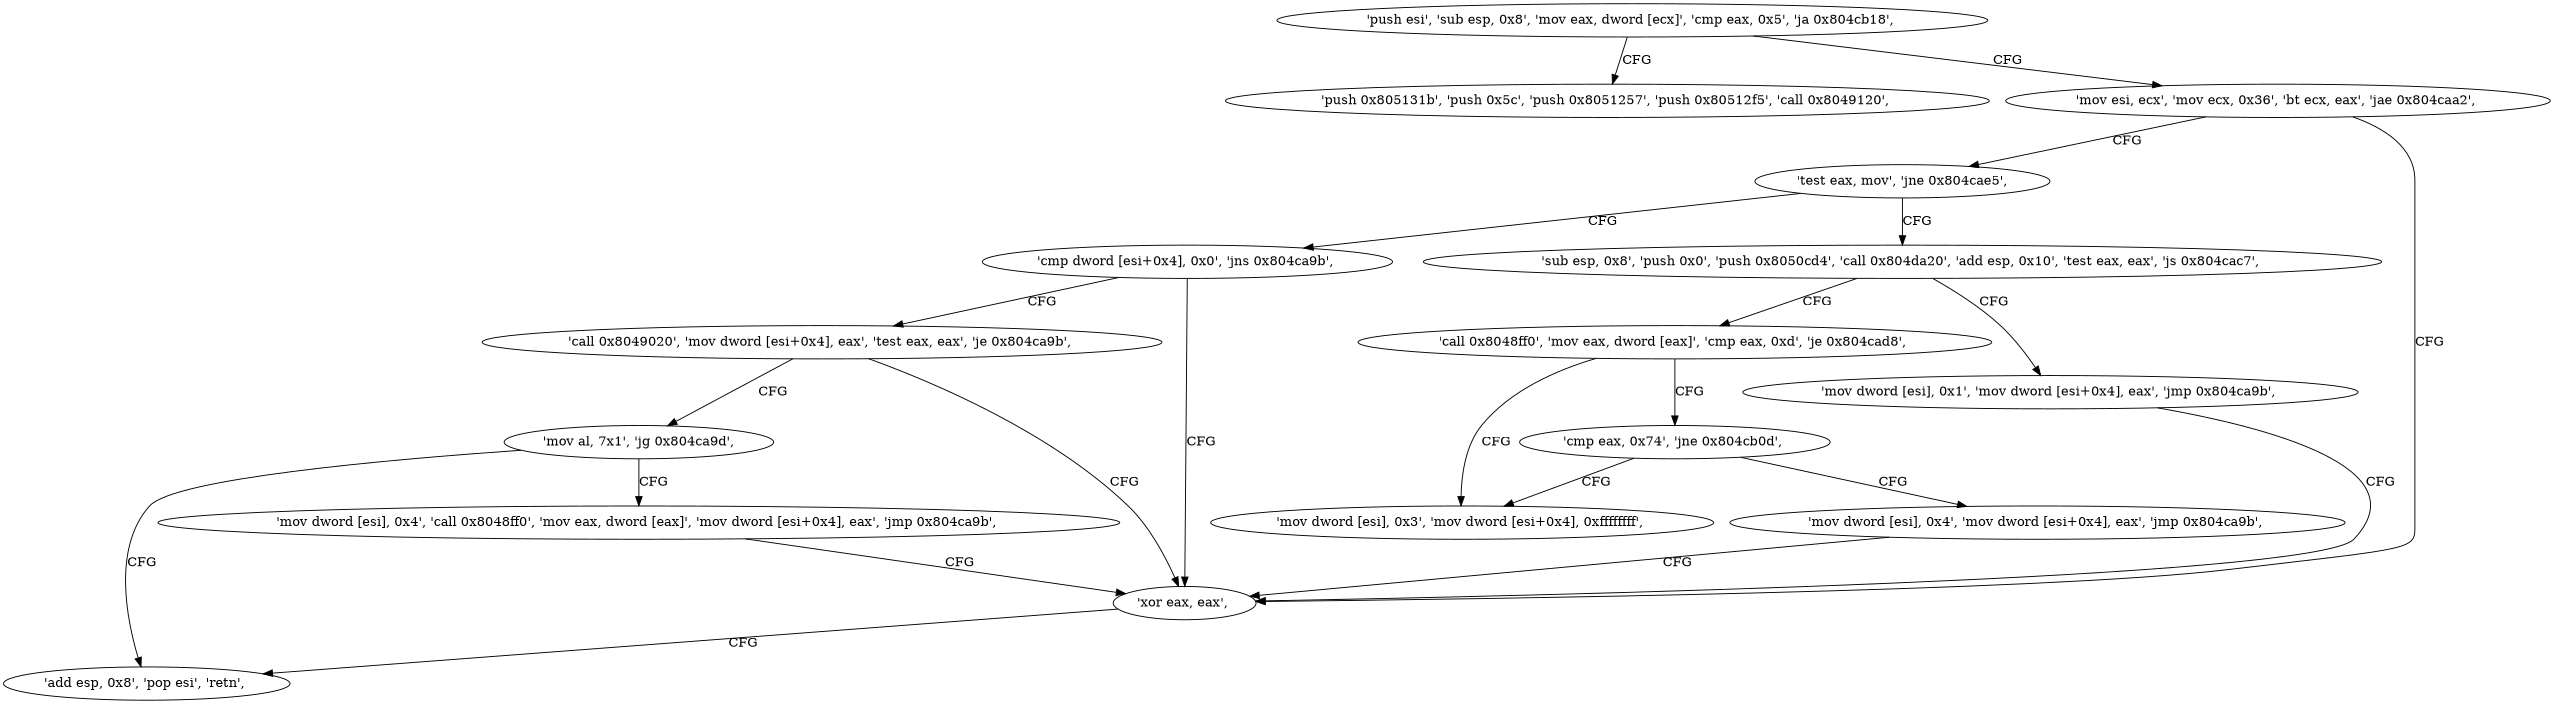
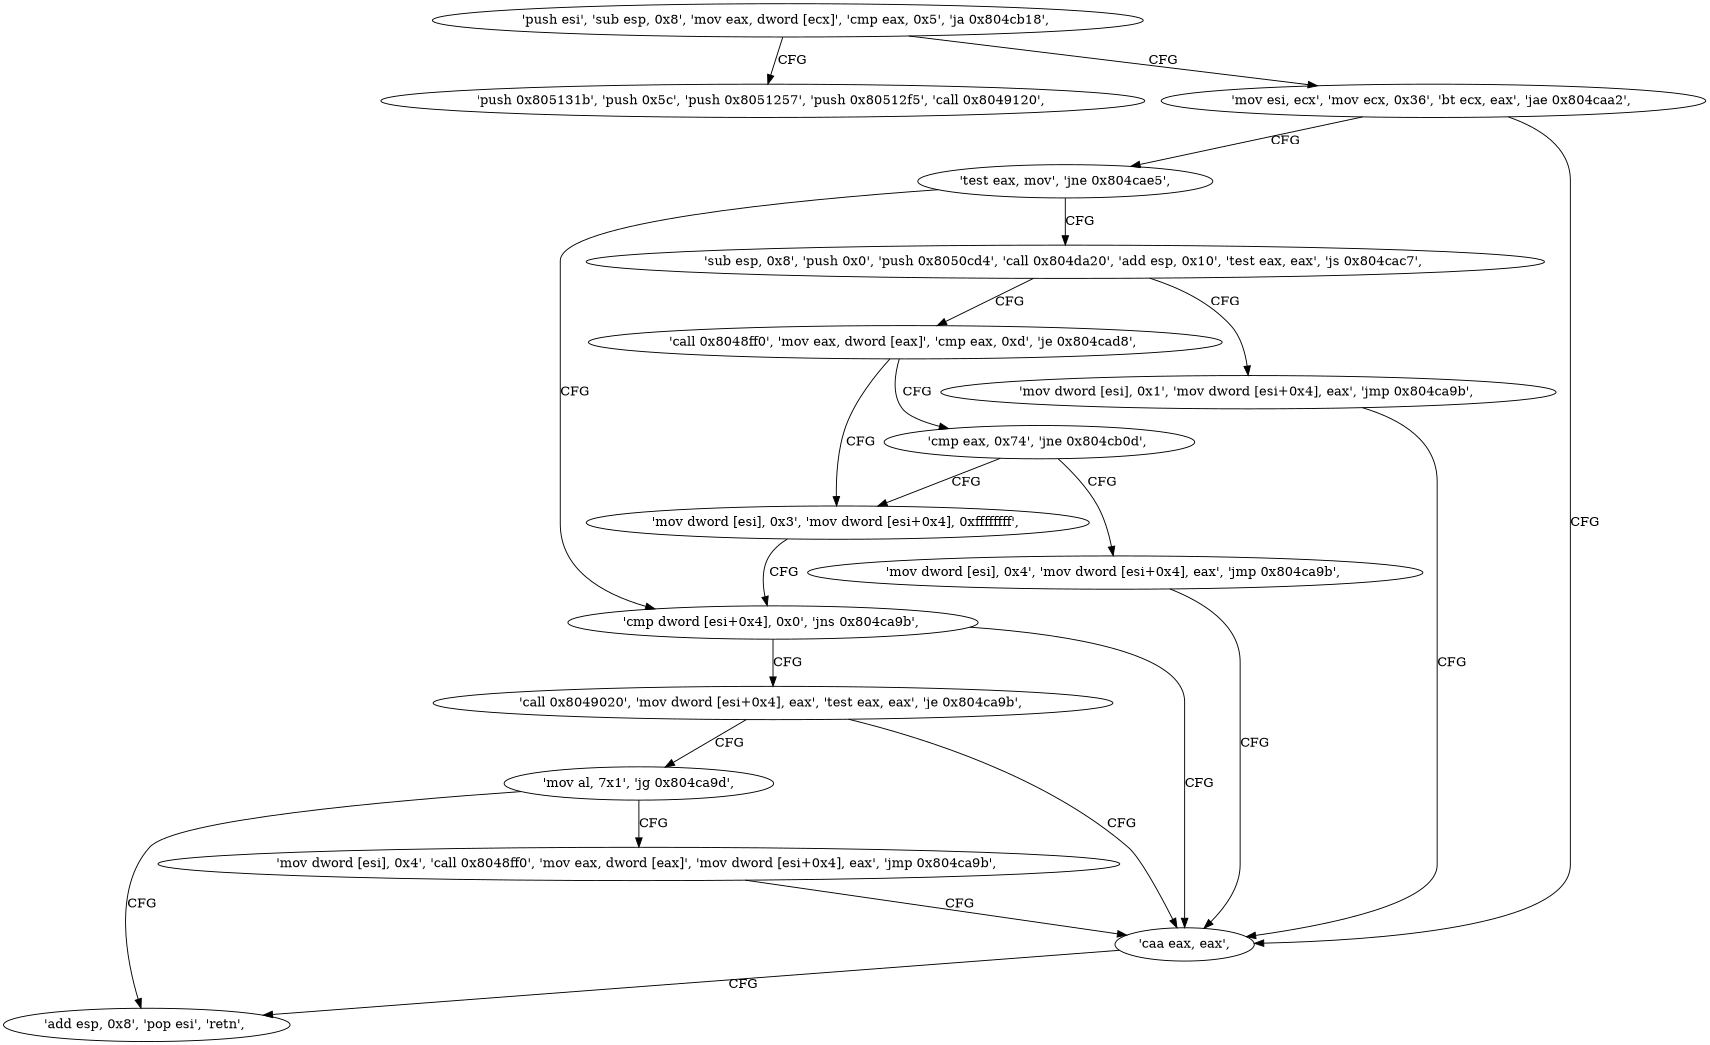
none -> (766, 564)
(1185, 603) -> (1185, 944)
